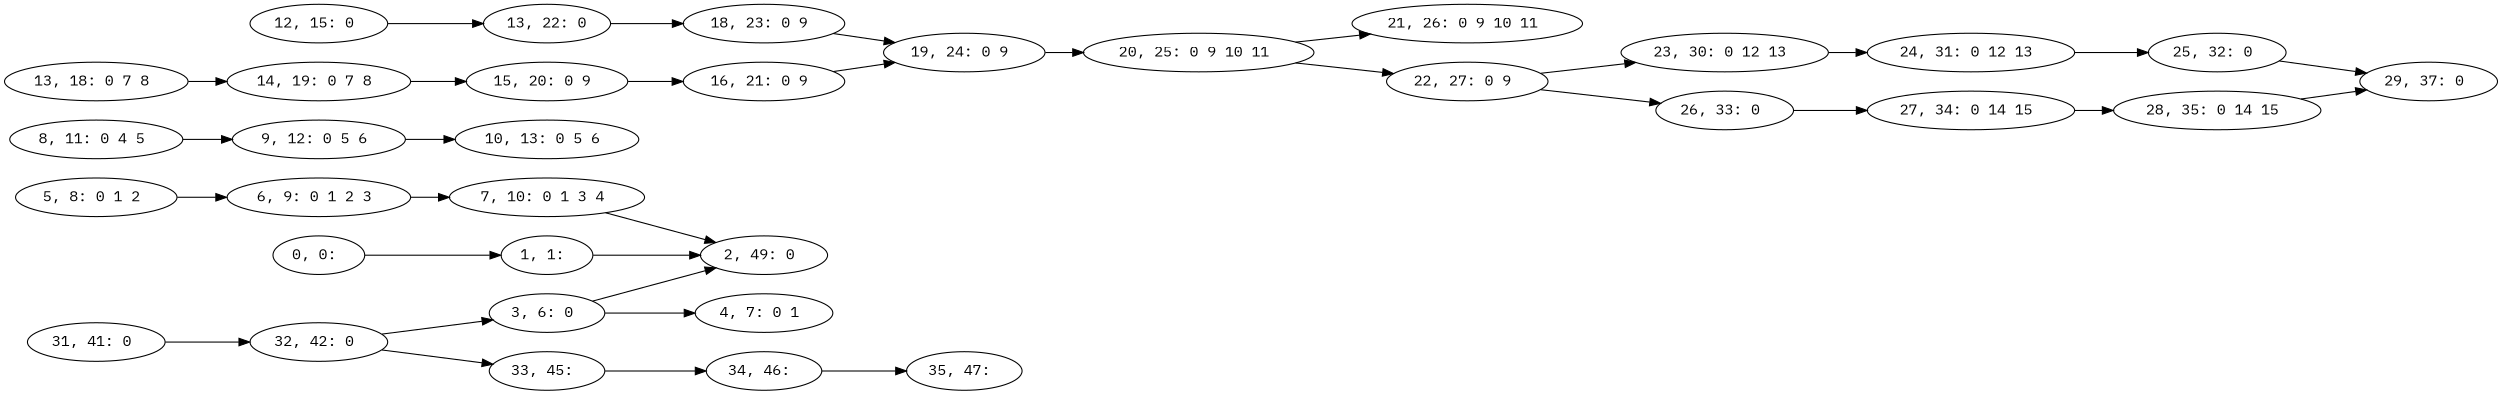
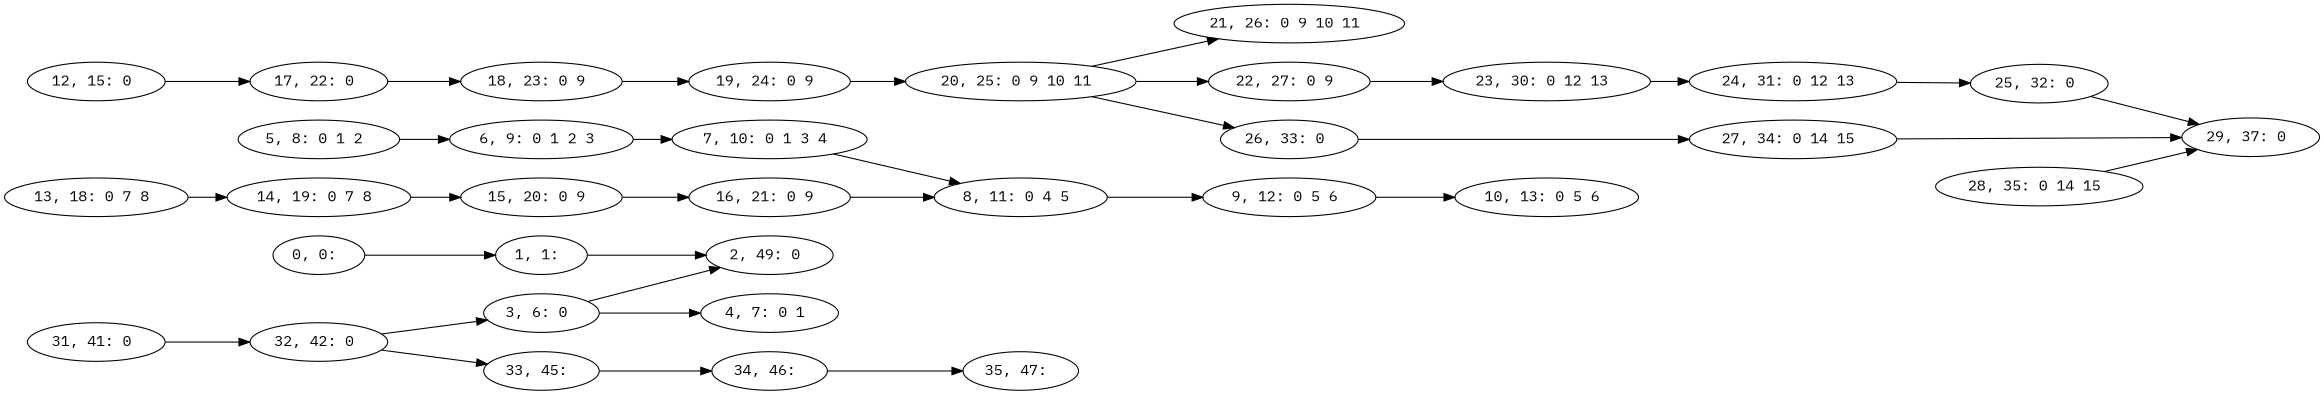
(547, 24) -> (319, 81)
(859, 68) -> (887, 197)
(1595, 96) -> (1158, 111)
(2088, 110) -> (2034, 138)
(655, 226) -> (892, 168)
